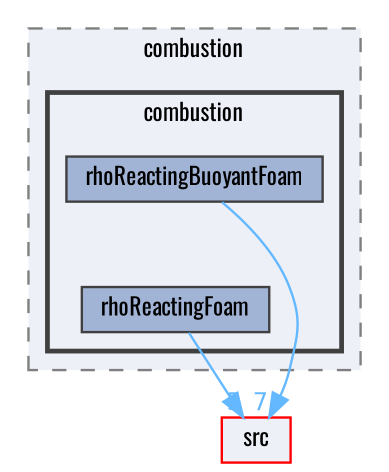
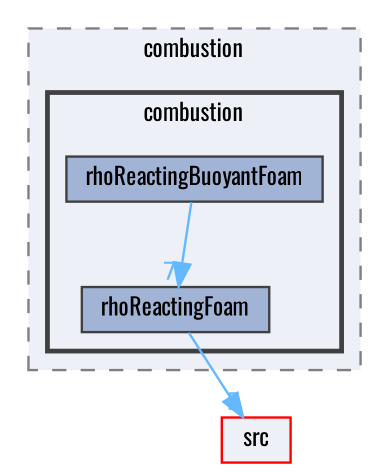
(290, 288) -> (187, 233)
